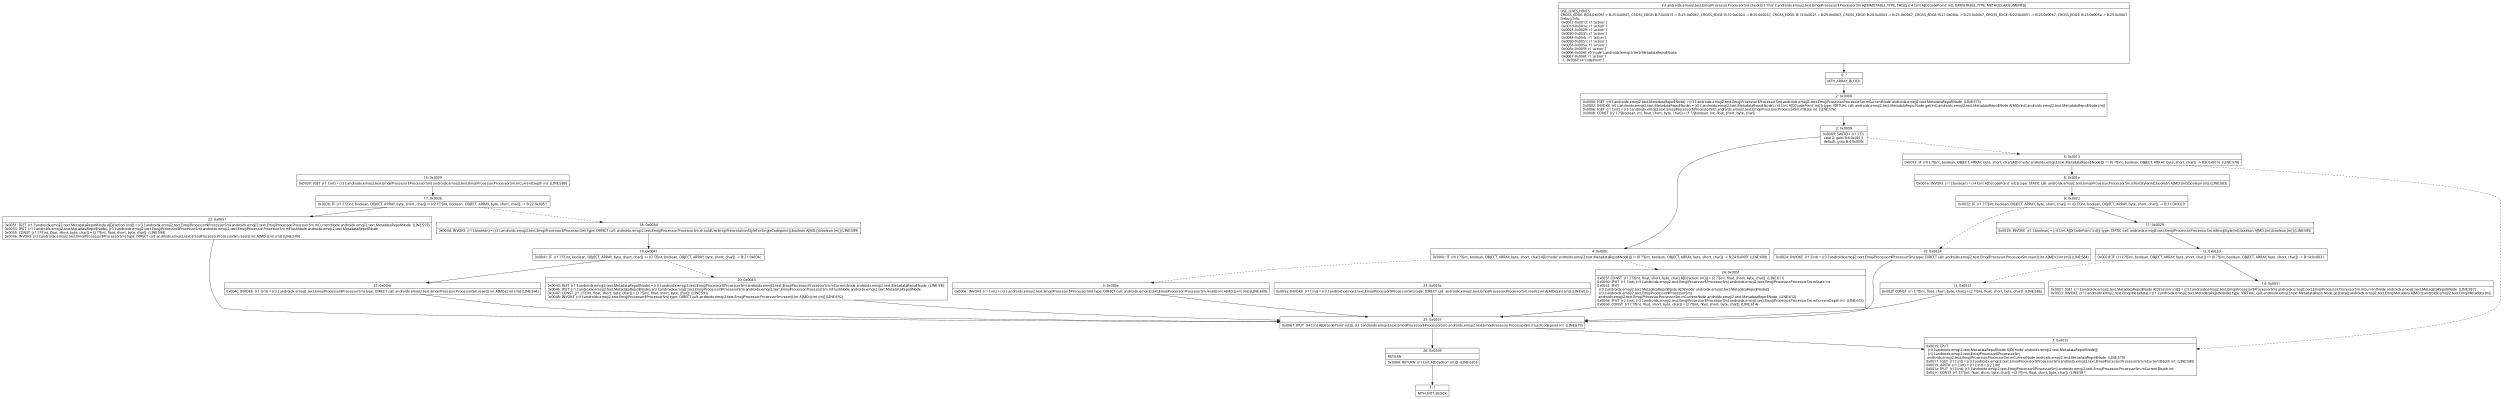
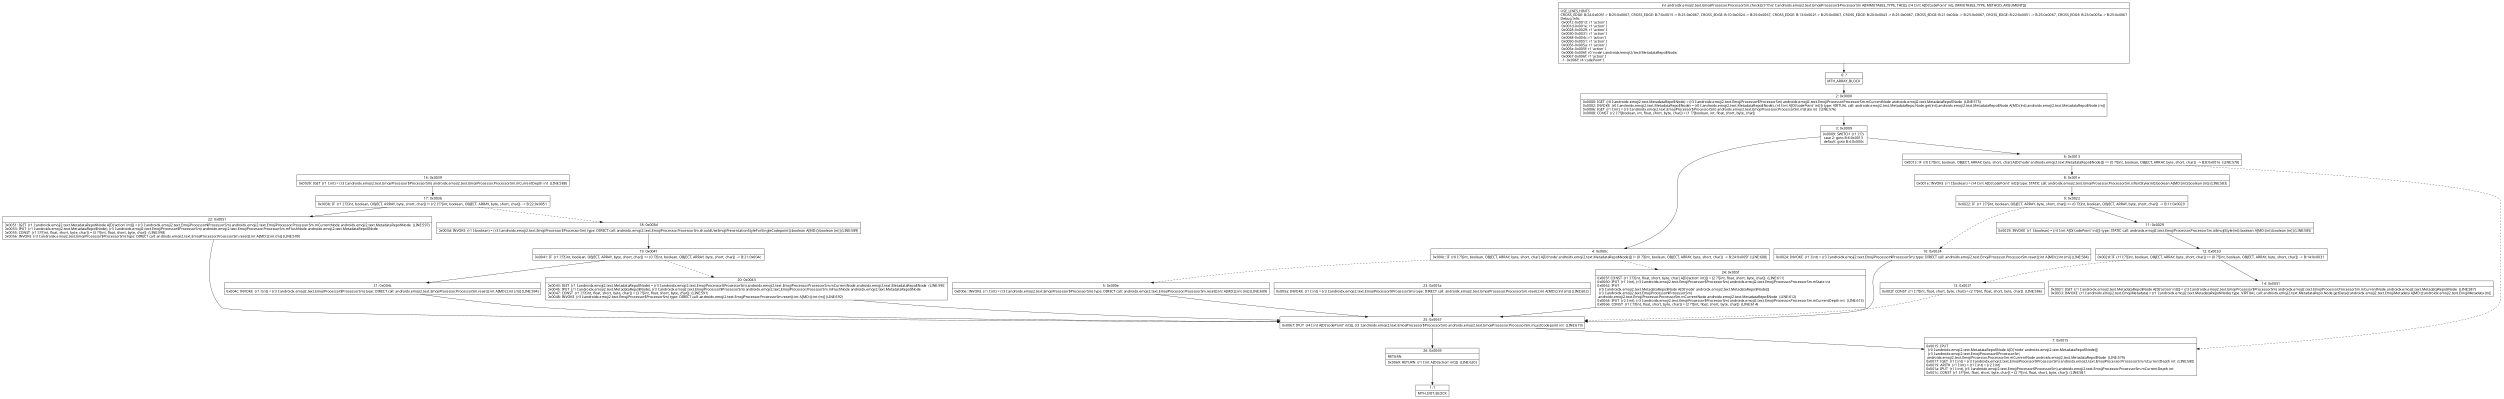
(1942, 146) -> (1942, 146)
(1765, 315) -> (1765, 315)
